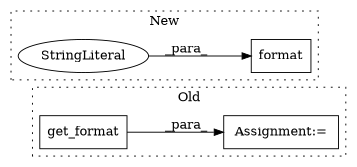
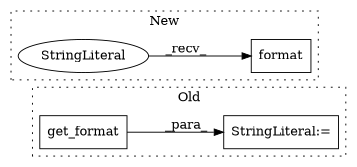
(186, 49) -> (186, 49)
(281, 132) -> (281, 132)
